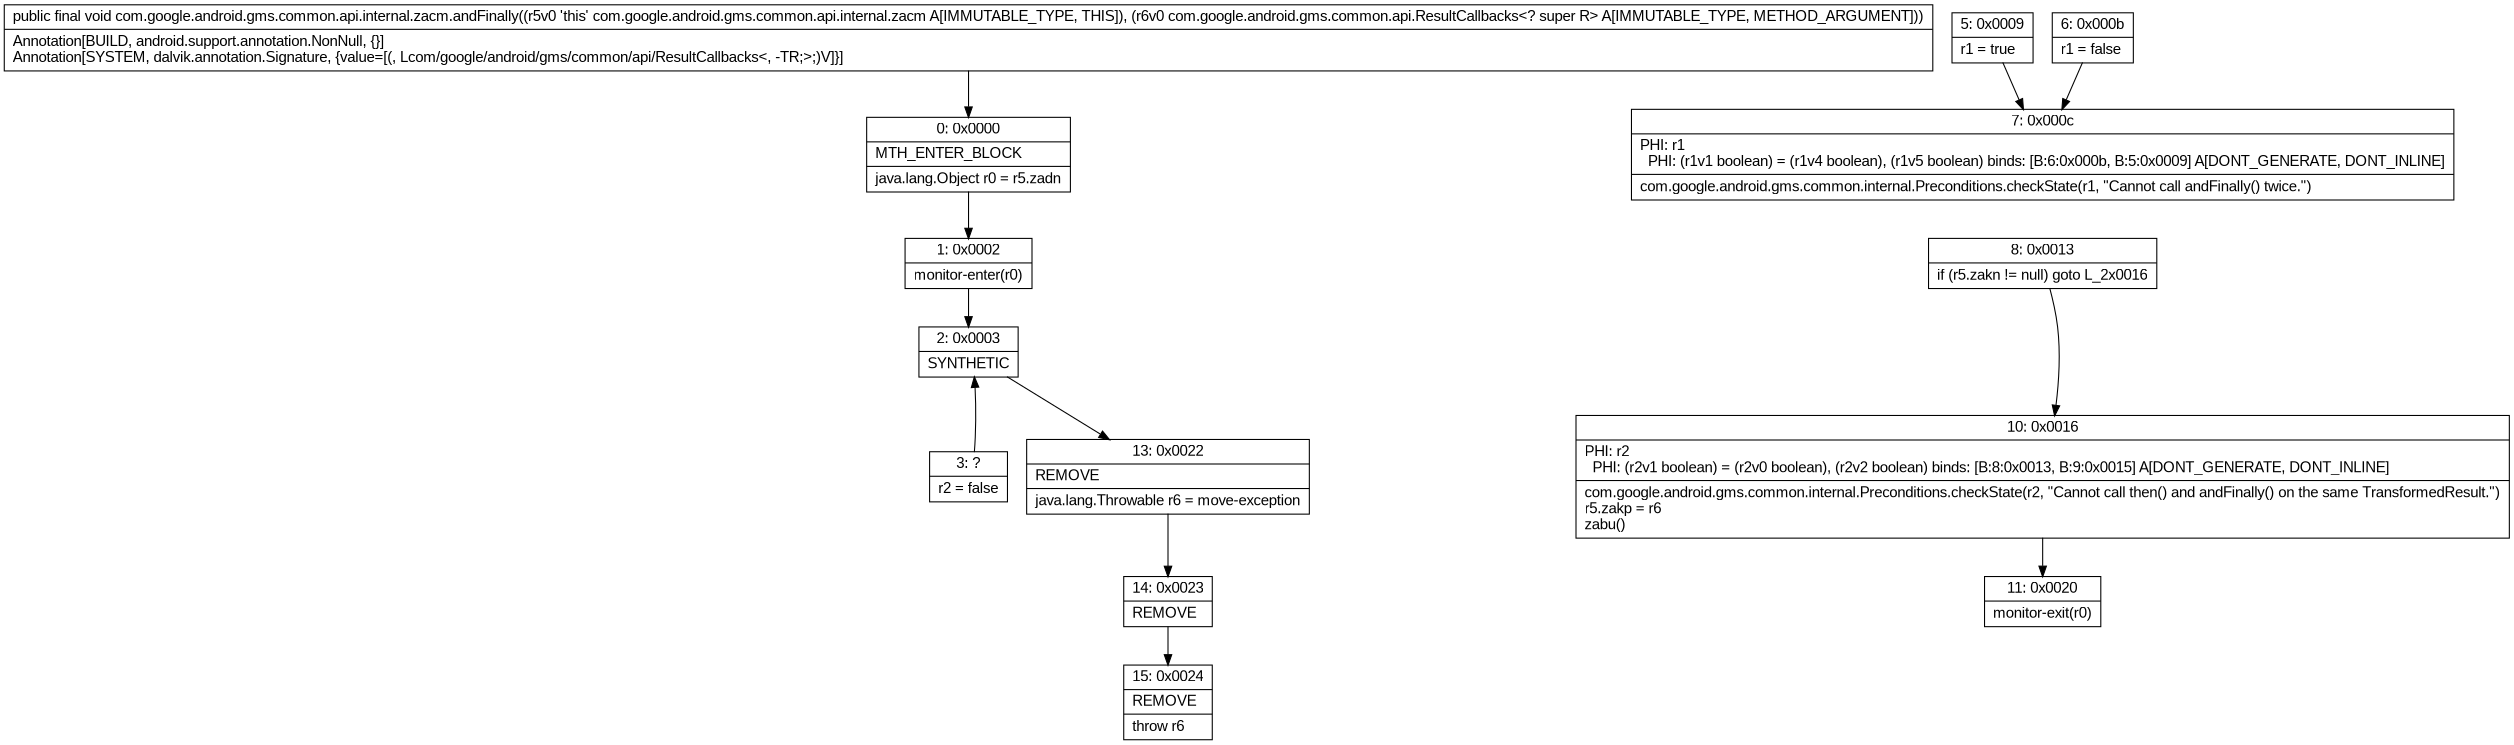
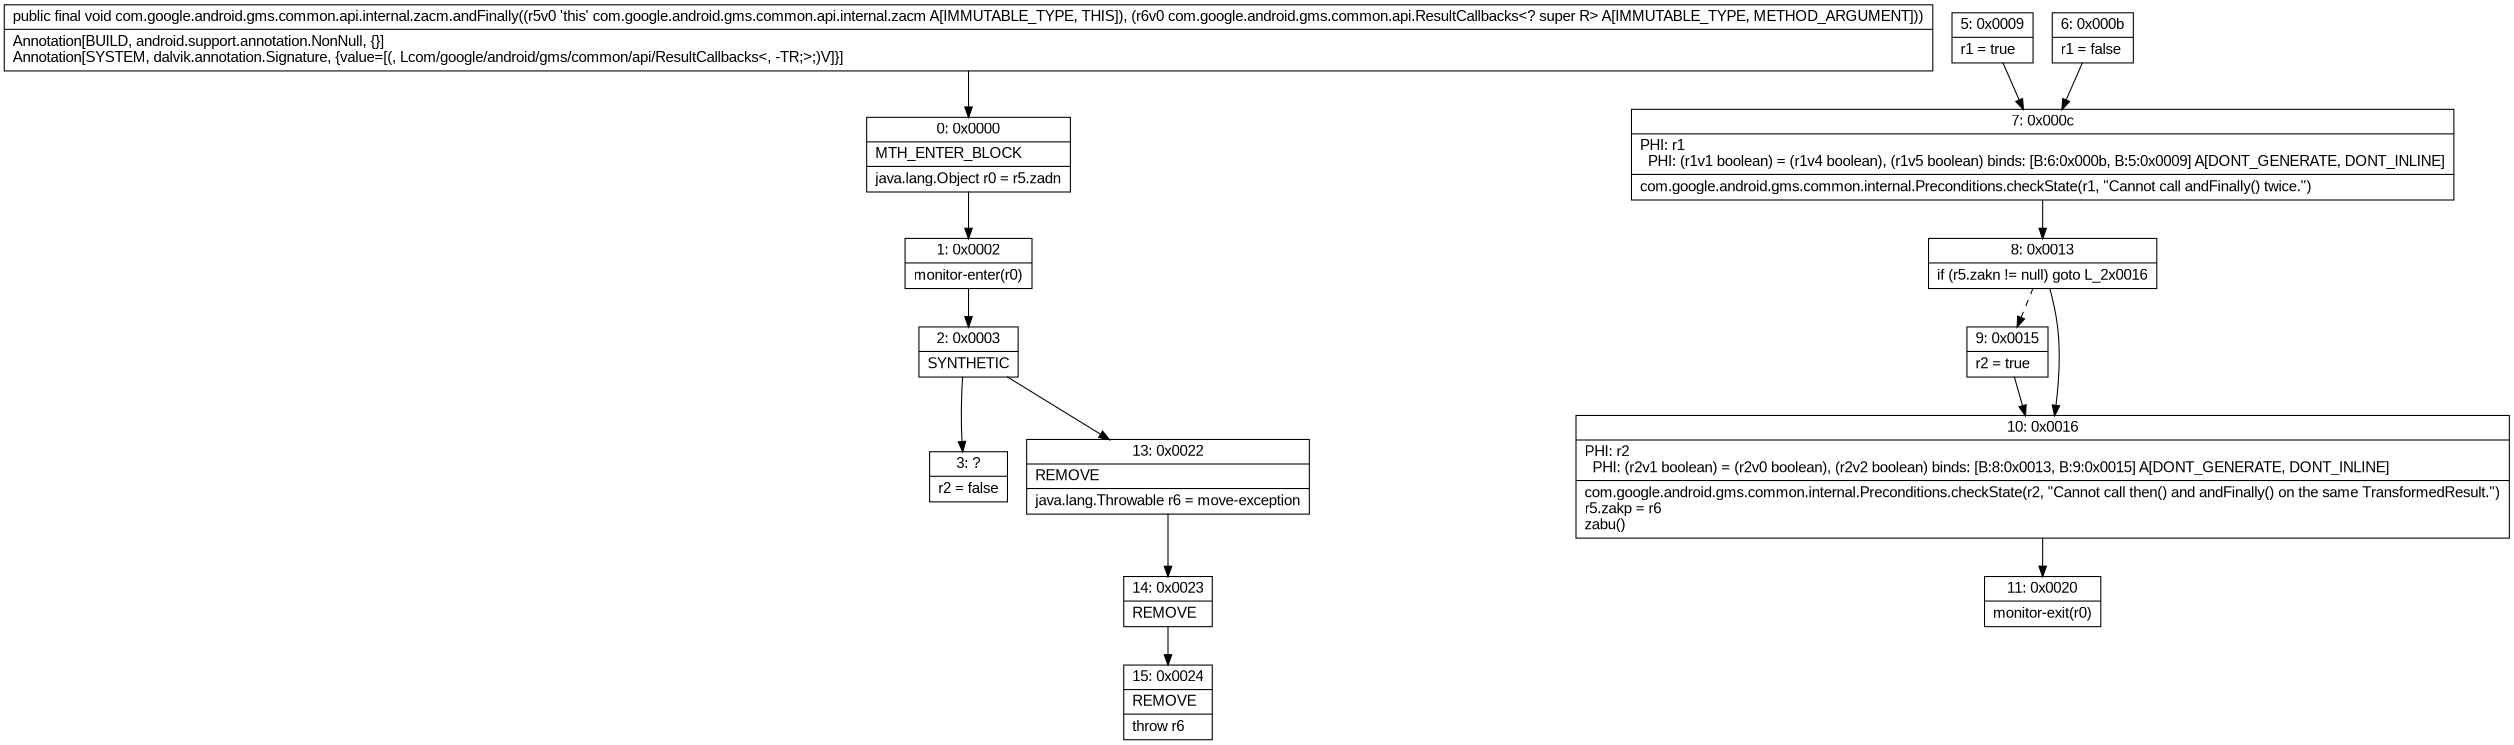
none -> (2043, 214)
none -> (2007, 352)
(976, 420) -> (961, 409)
